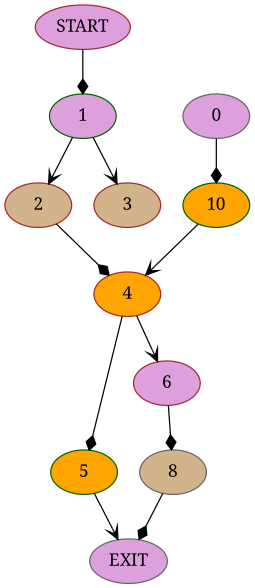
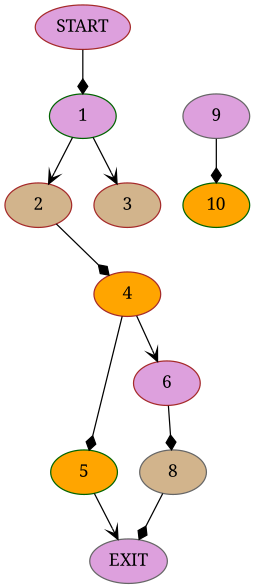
(216, 116) -> (216, 116)
(176, 245) -> none
